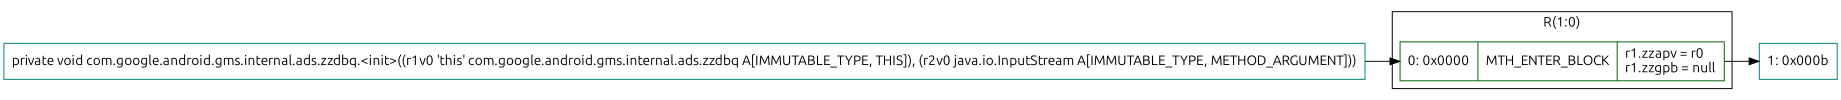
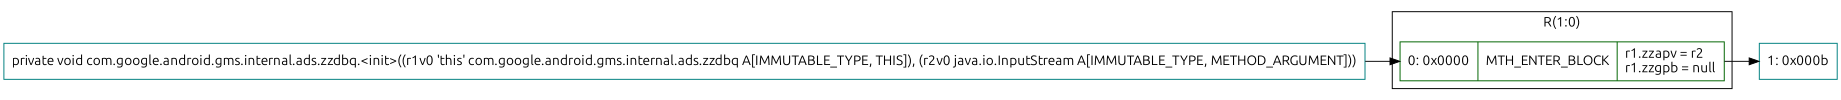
(1665, 54) -> (1665, 54)
